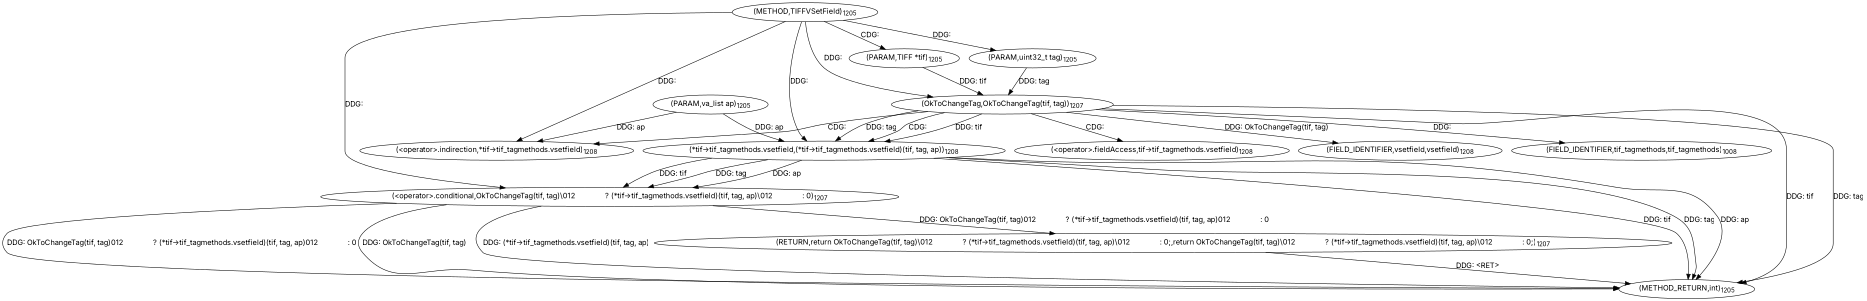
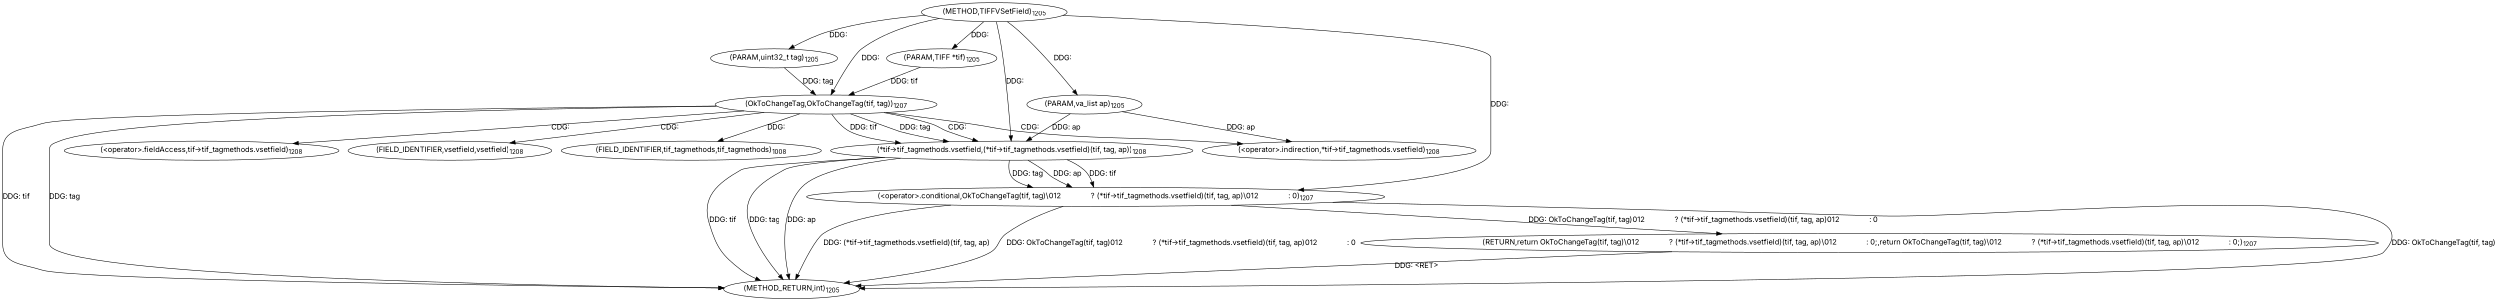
(871, 35) -> (981, 35)
(654, 80) -> (1042, 54)
(1277, 128) -> (671, 128)
